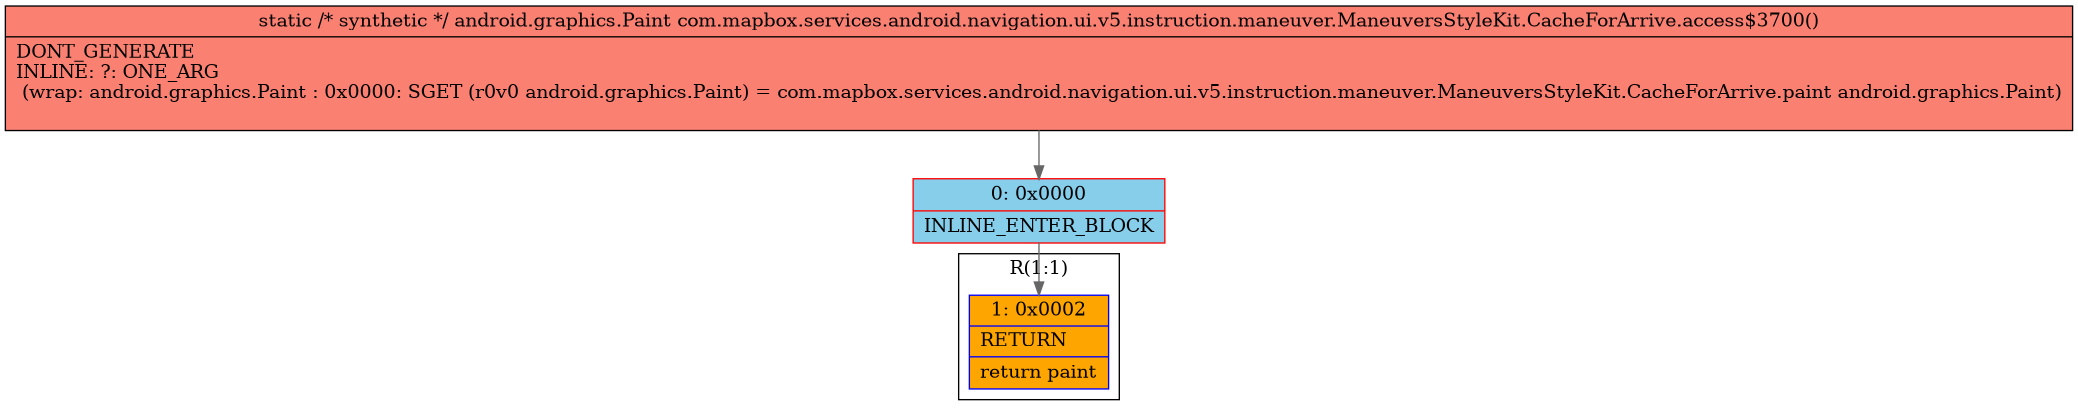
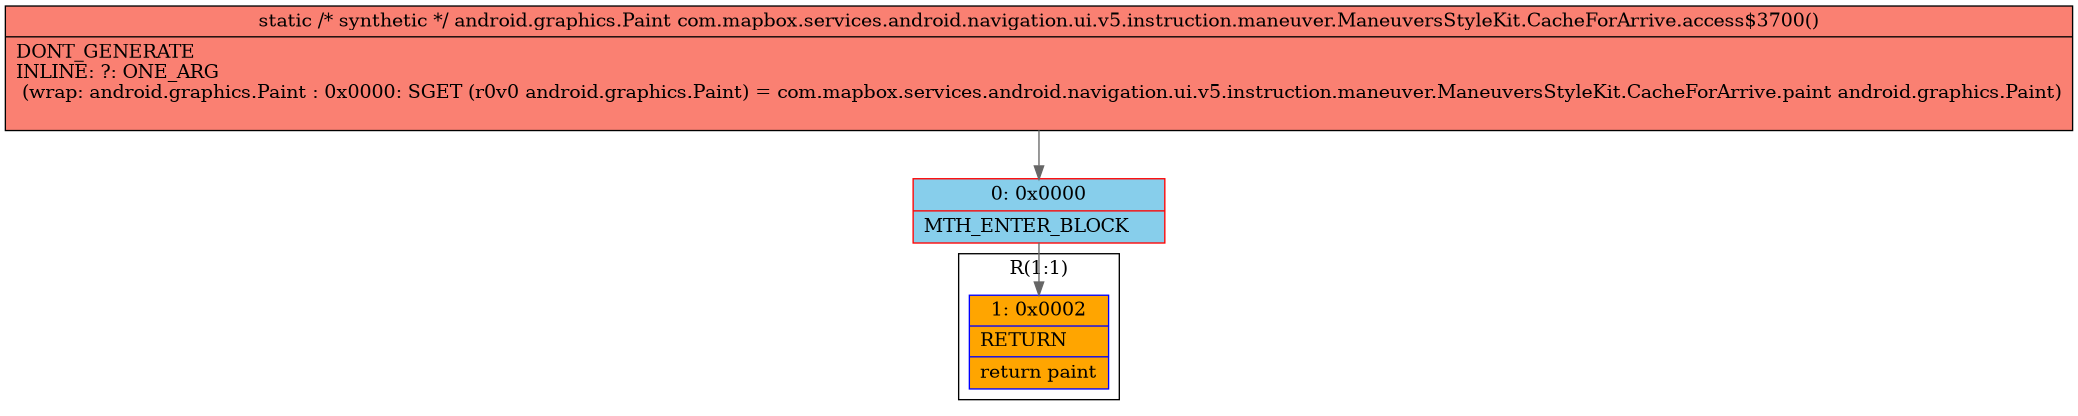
(1039, 226) -> (1027, 226)
